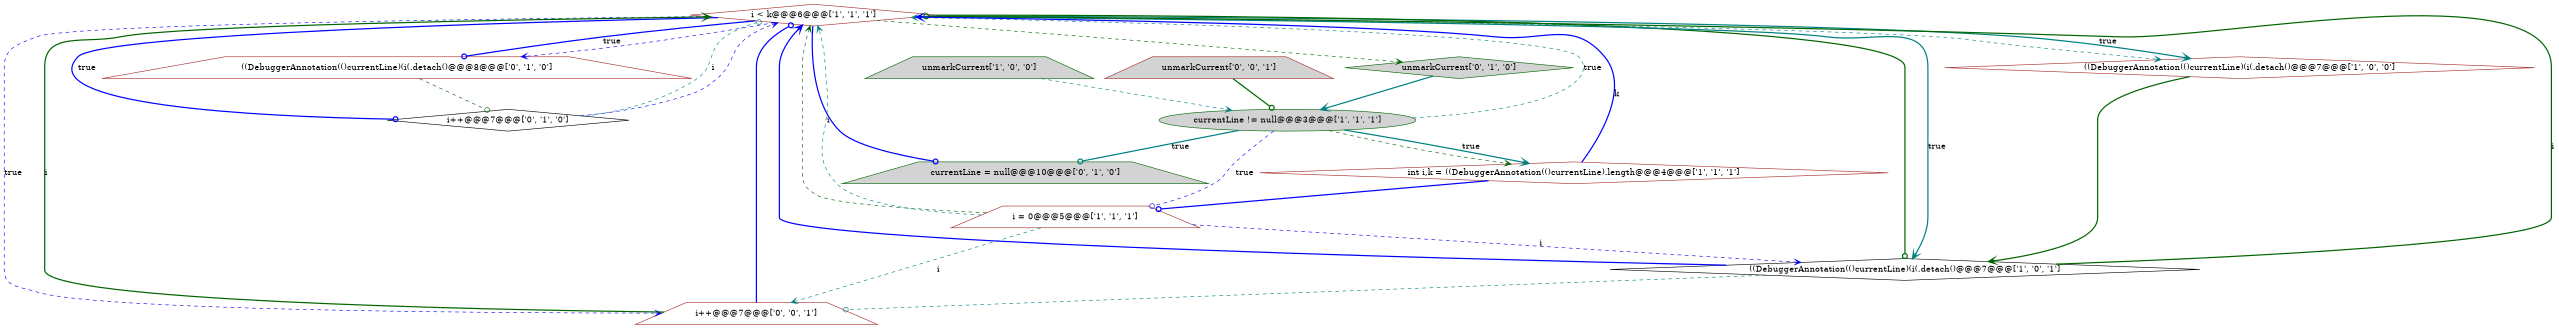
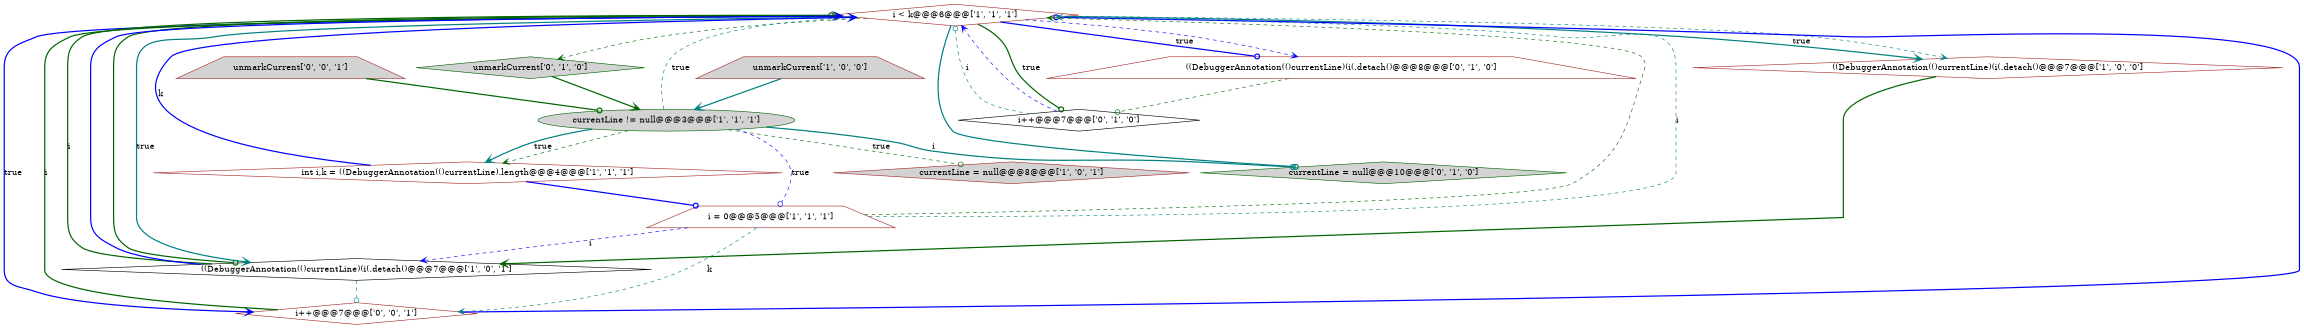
(225, 37) -> (1015, 68)
(979, 68) -> (810, 68)
(1380, 92) -> (593, 92)
(1134, 94) -> (741, 93)
(836, 126) -> (1067, 149)
(4, 140) -> (56, 34)
(1181, 147) -> (934, 147)
none -> (1011, 173)
(1025, 173) -> (1384, 173)
(939, 269) -> (710, 269)
(756, 314) -> (356, 314)
